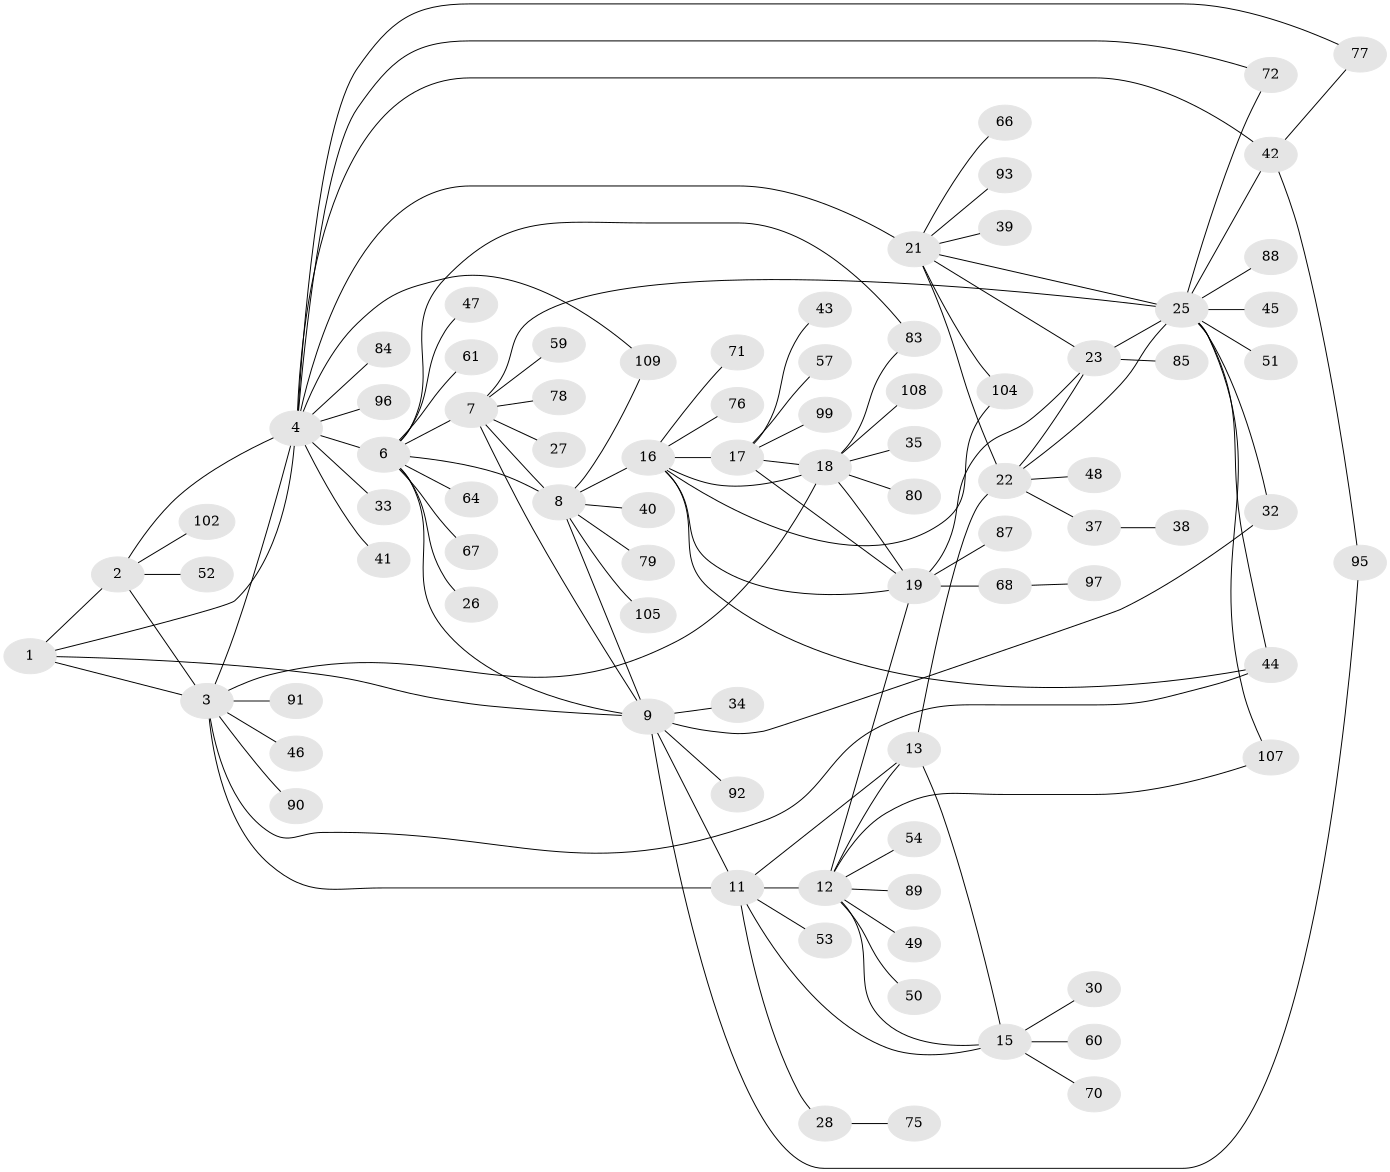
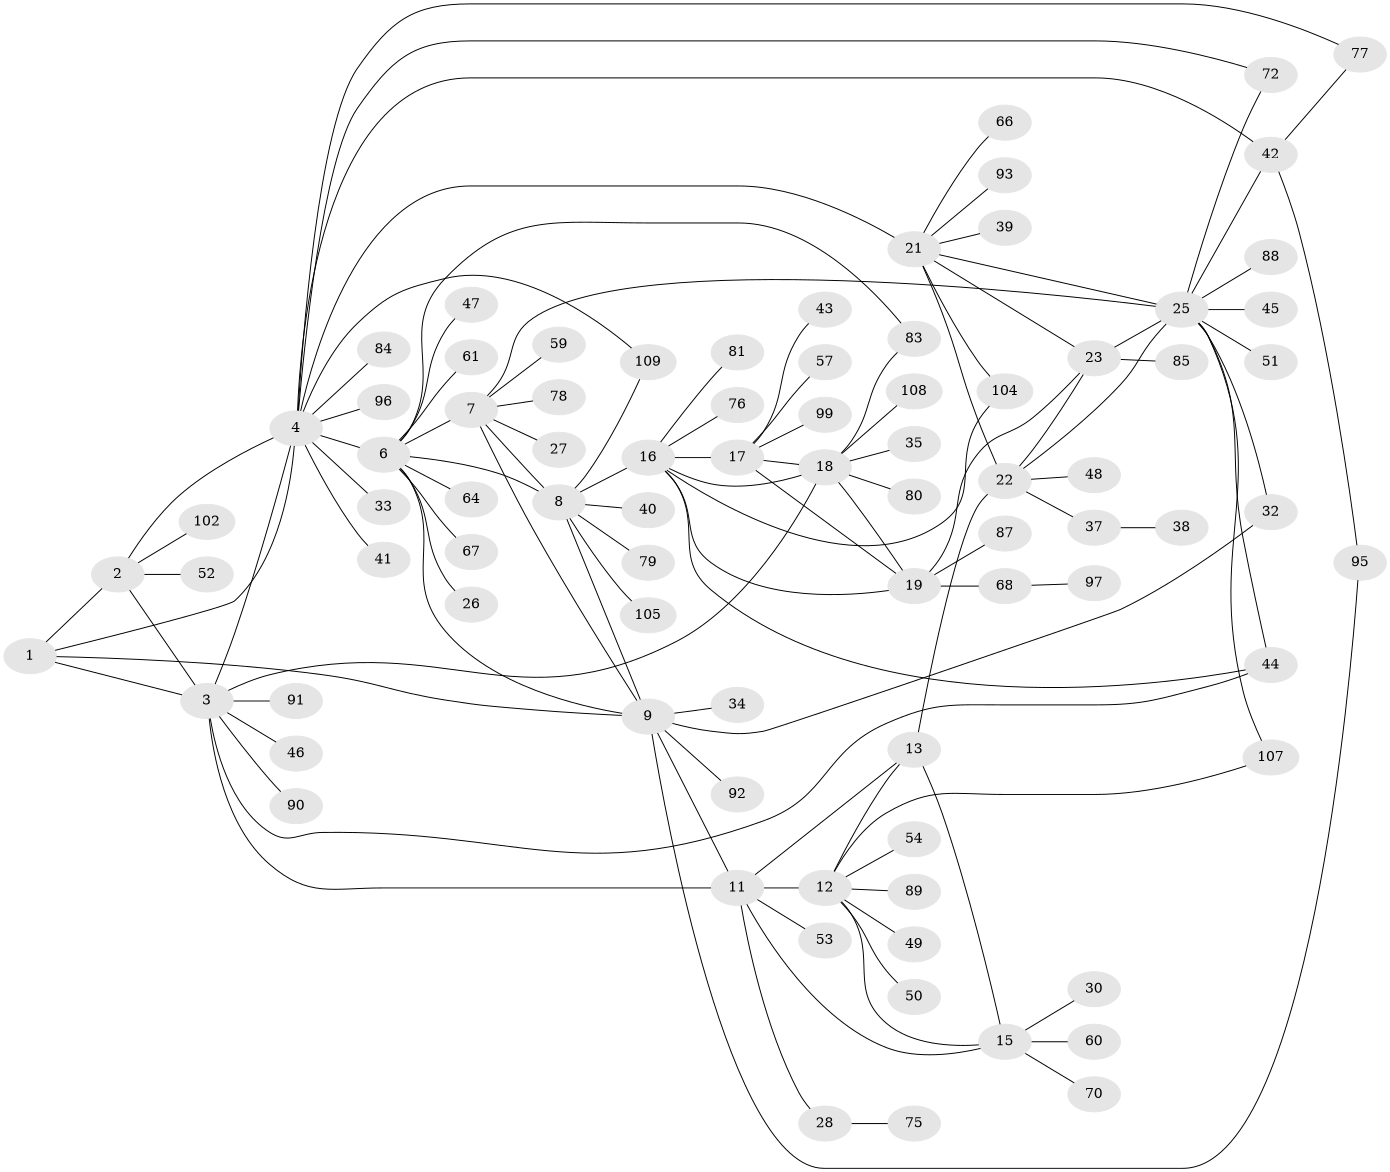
(737, 352) -> (737, 352)
(868, 744) -> none
